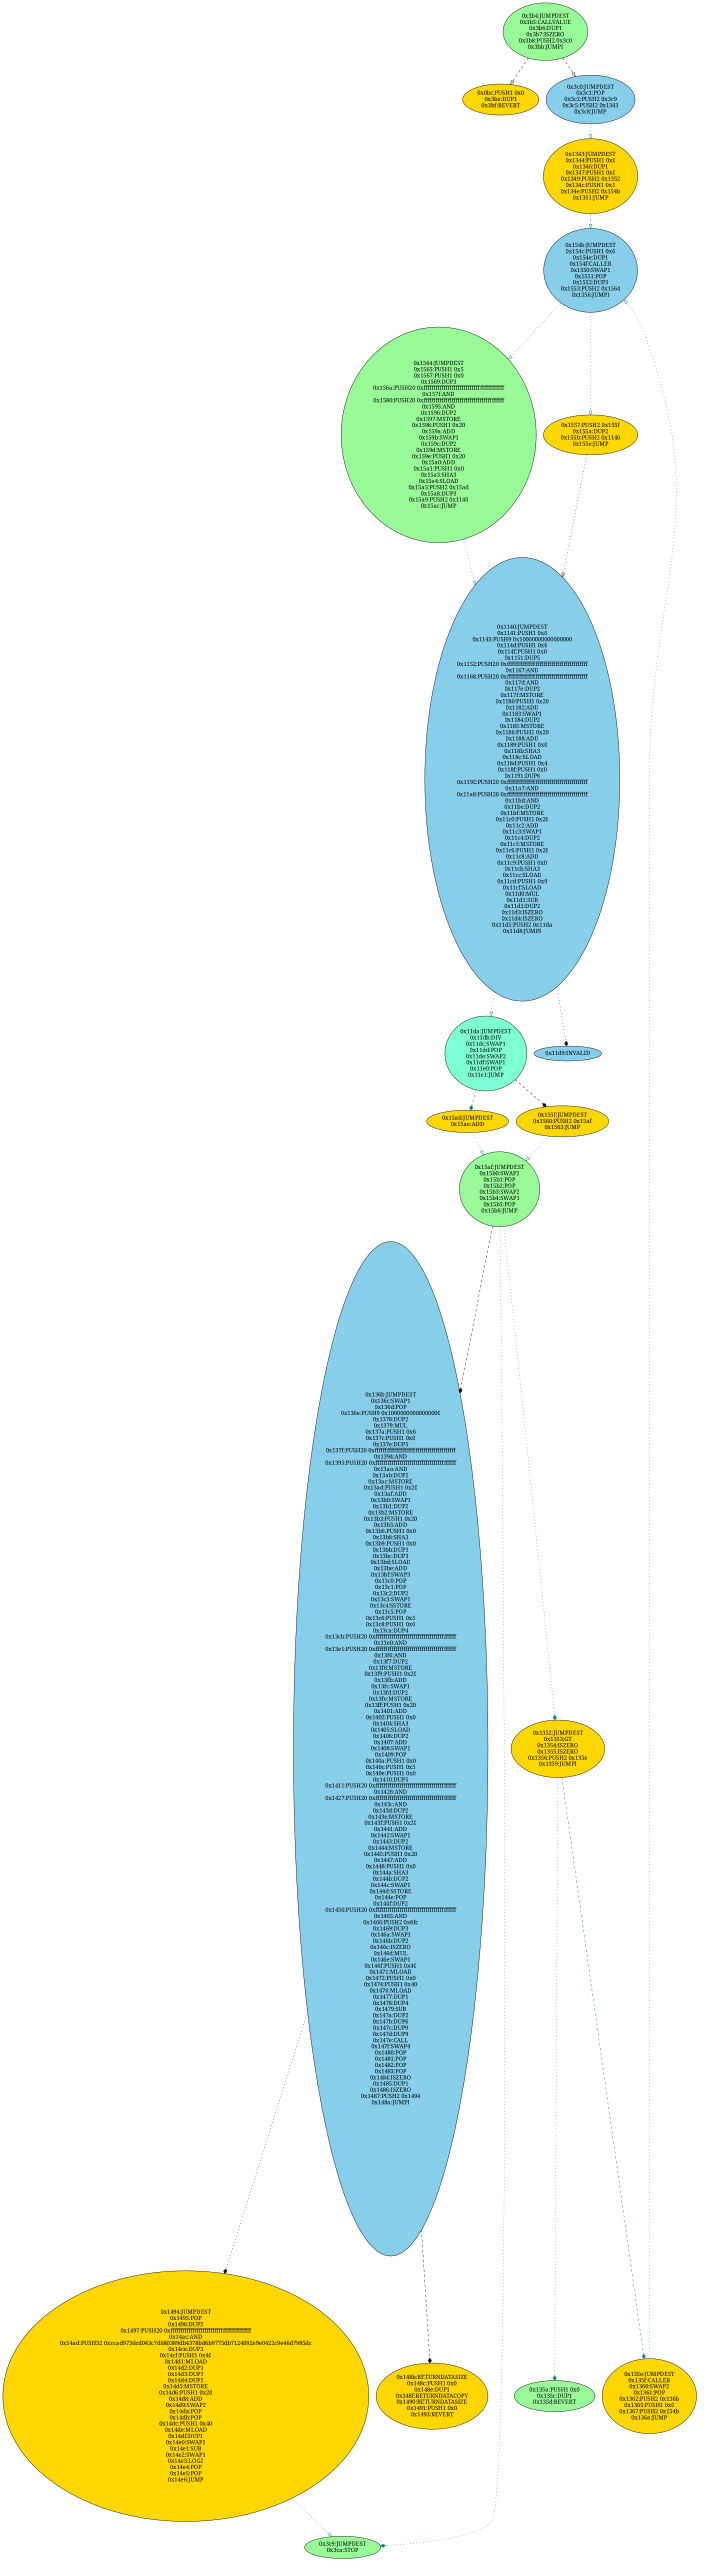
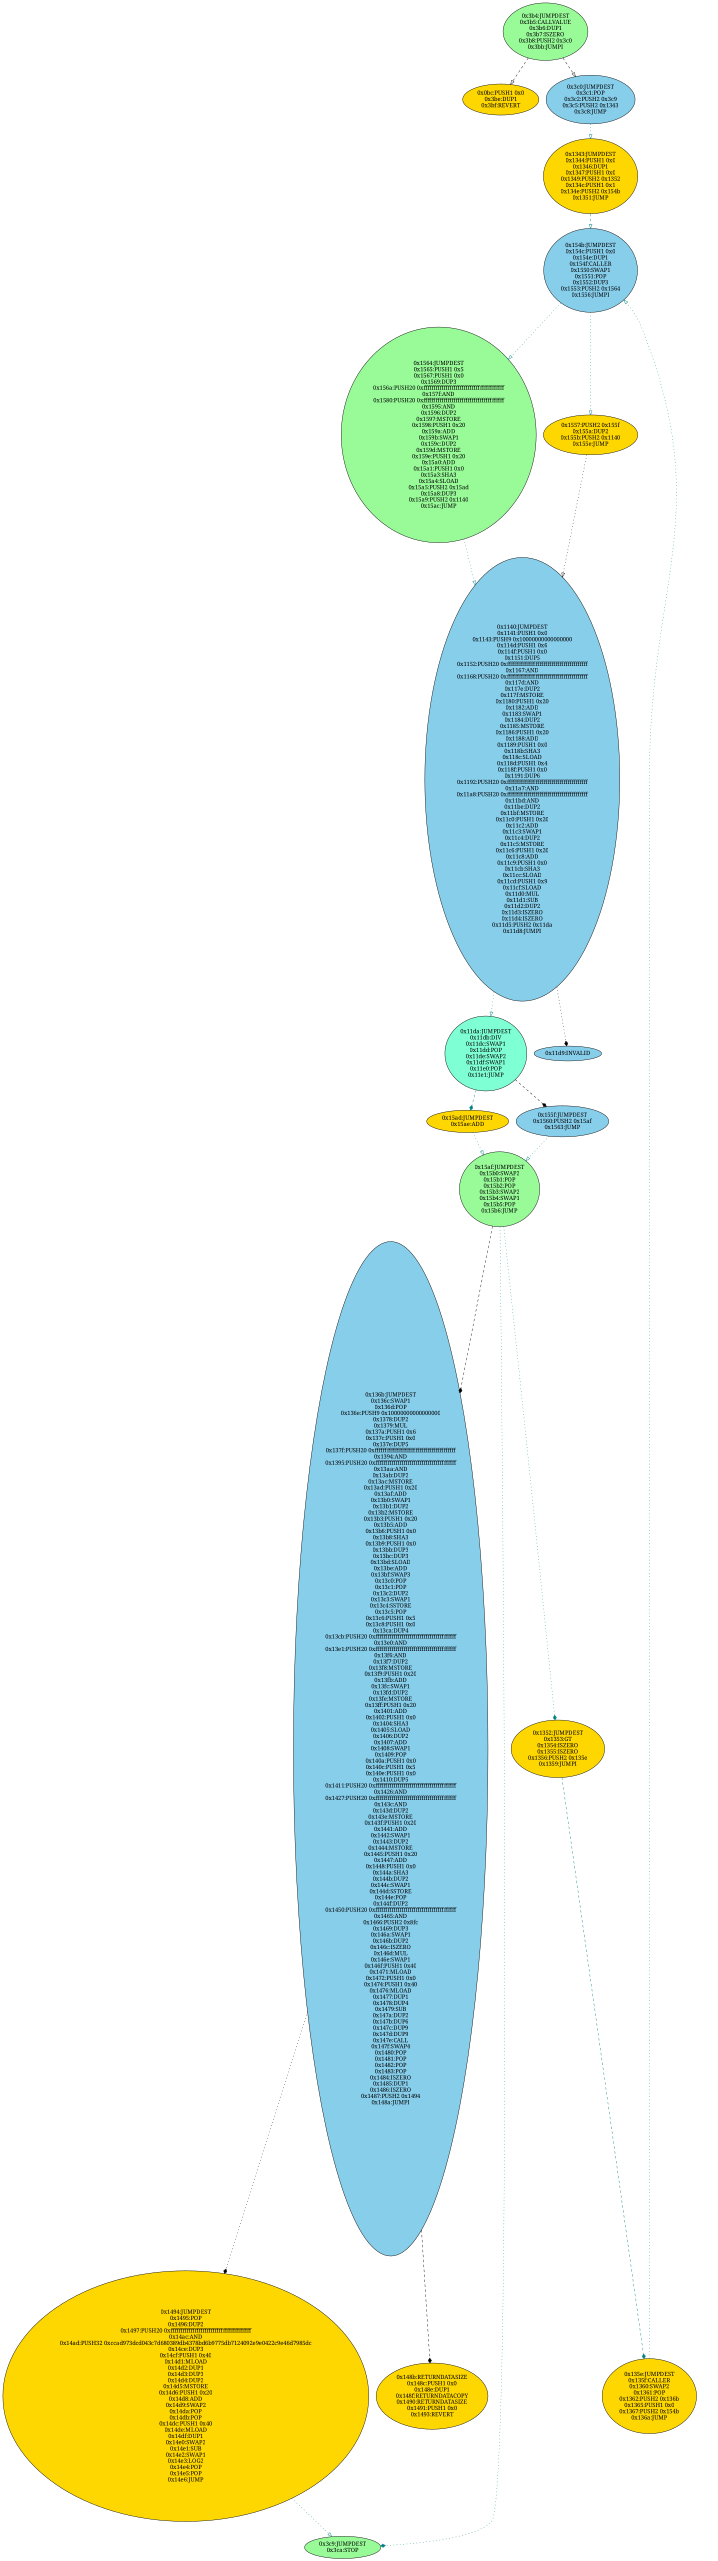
(562, 1121) -> (562, 1121)
(555, 2396) -> none
